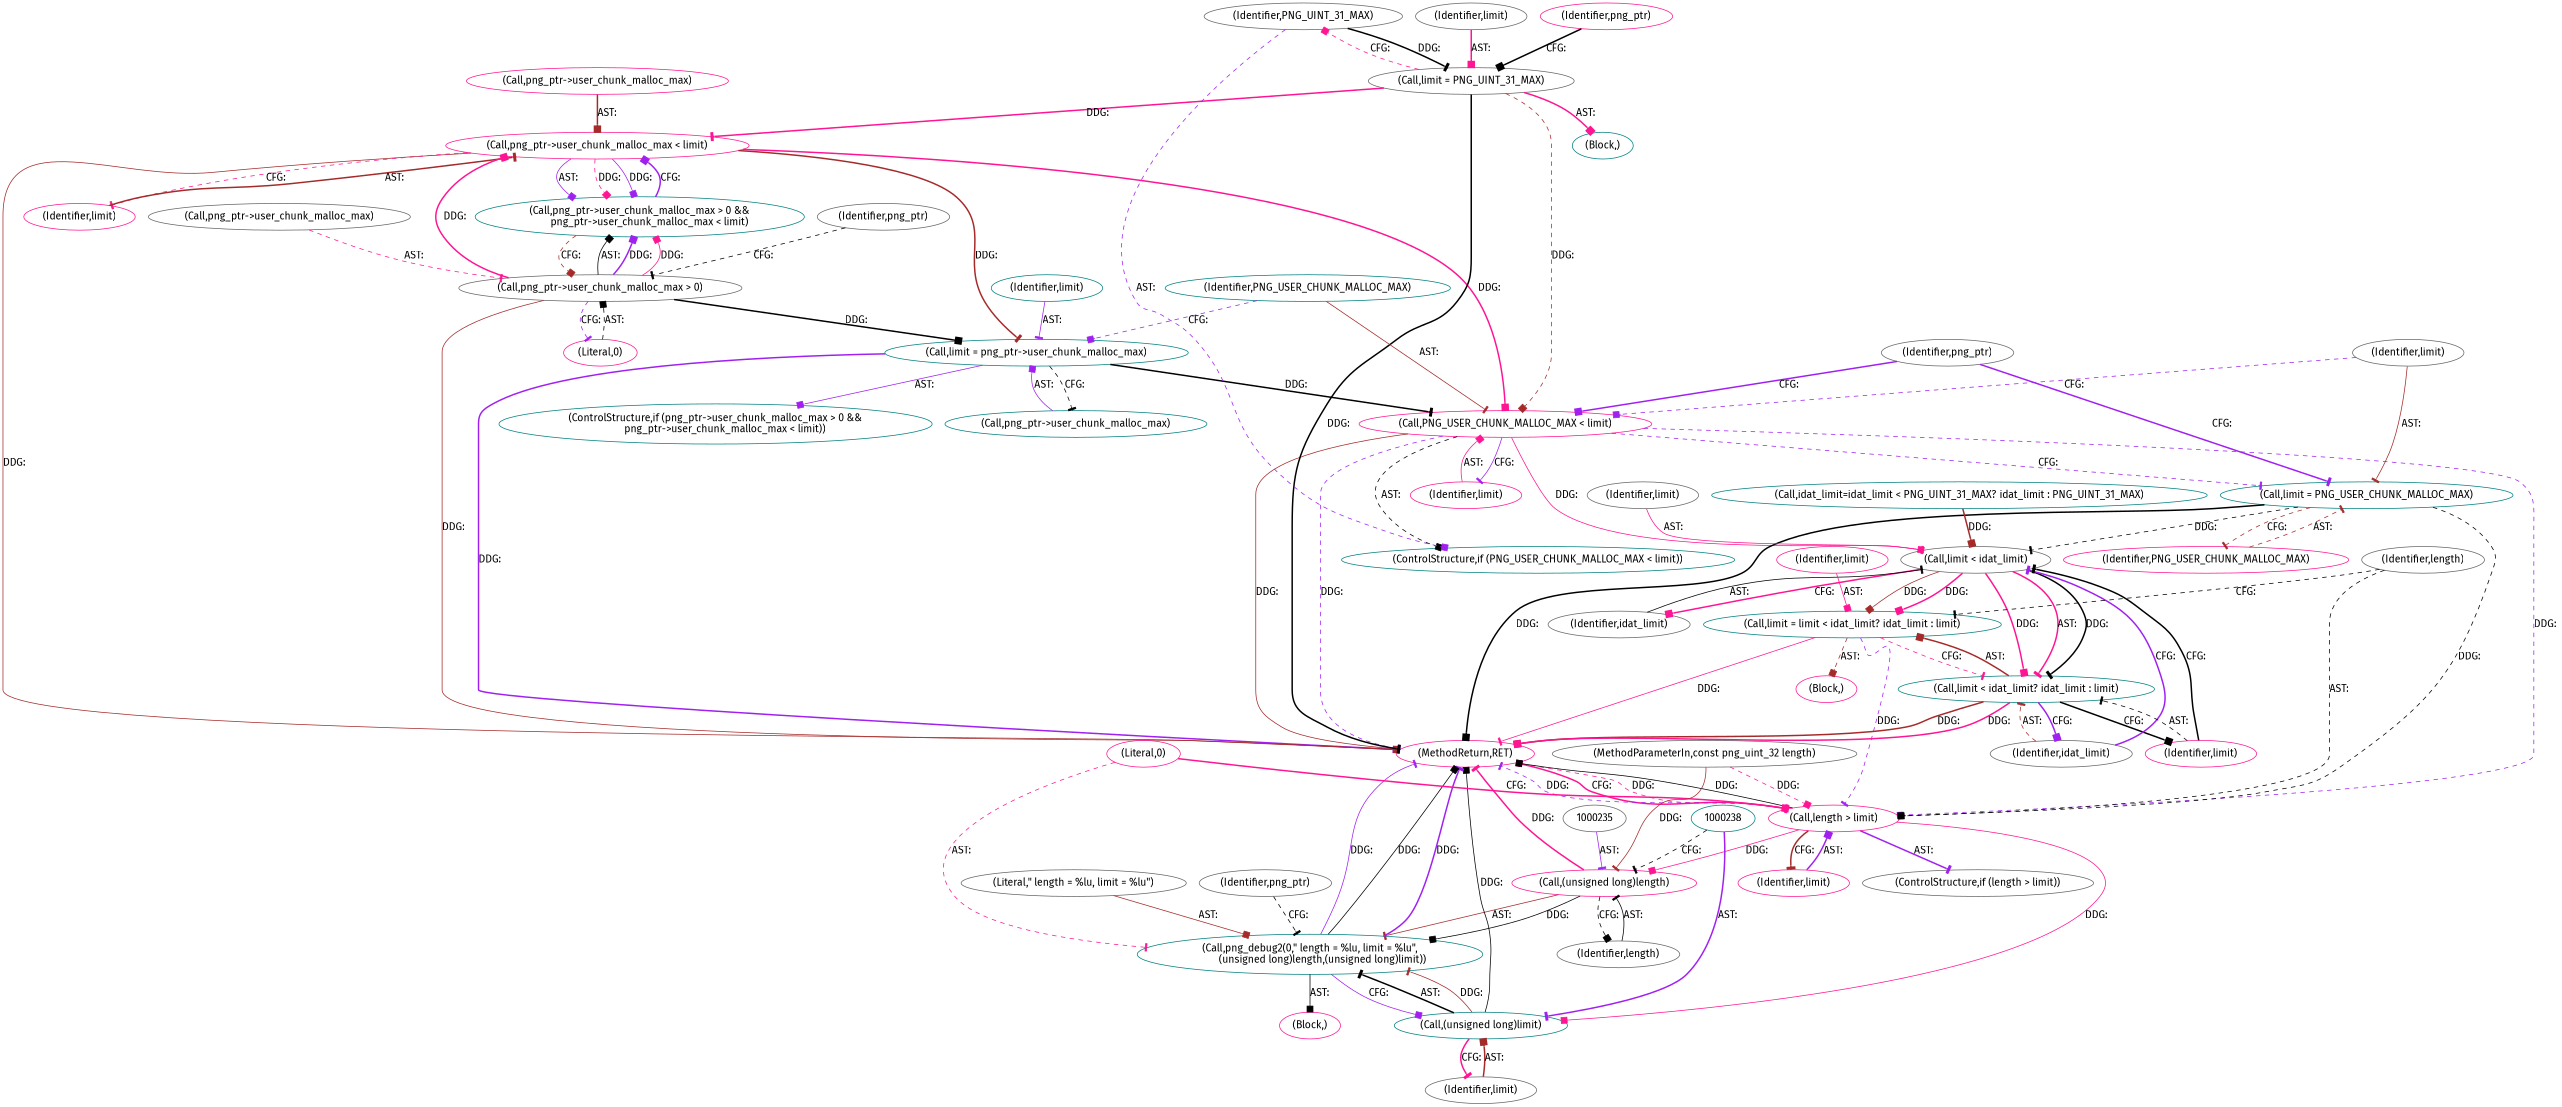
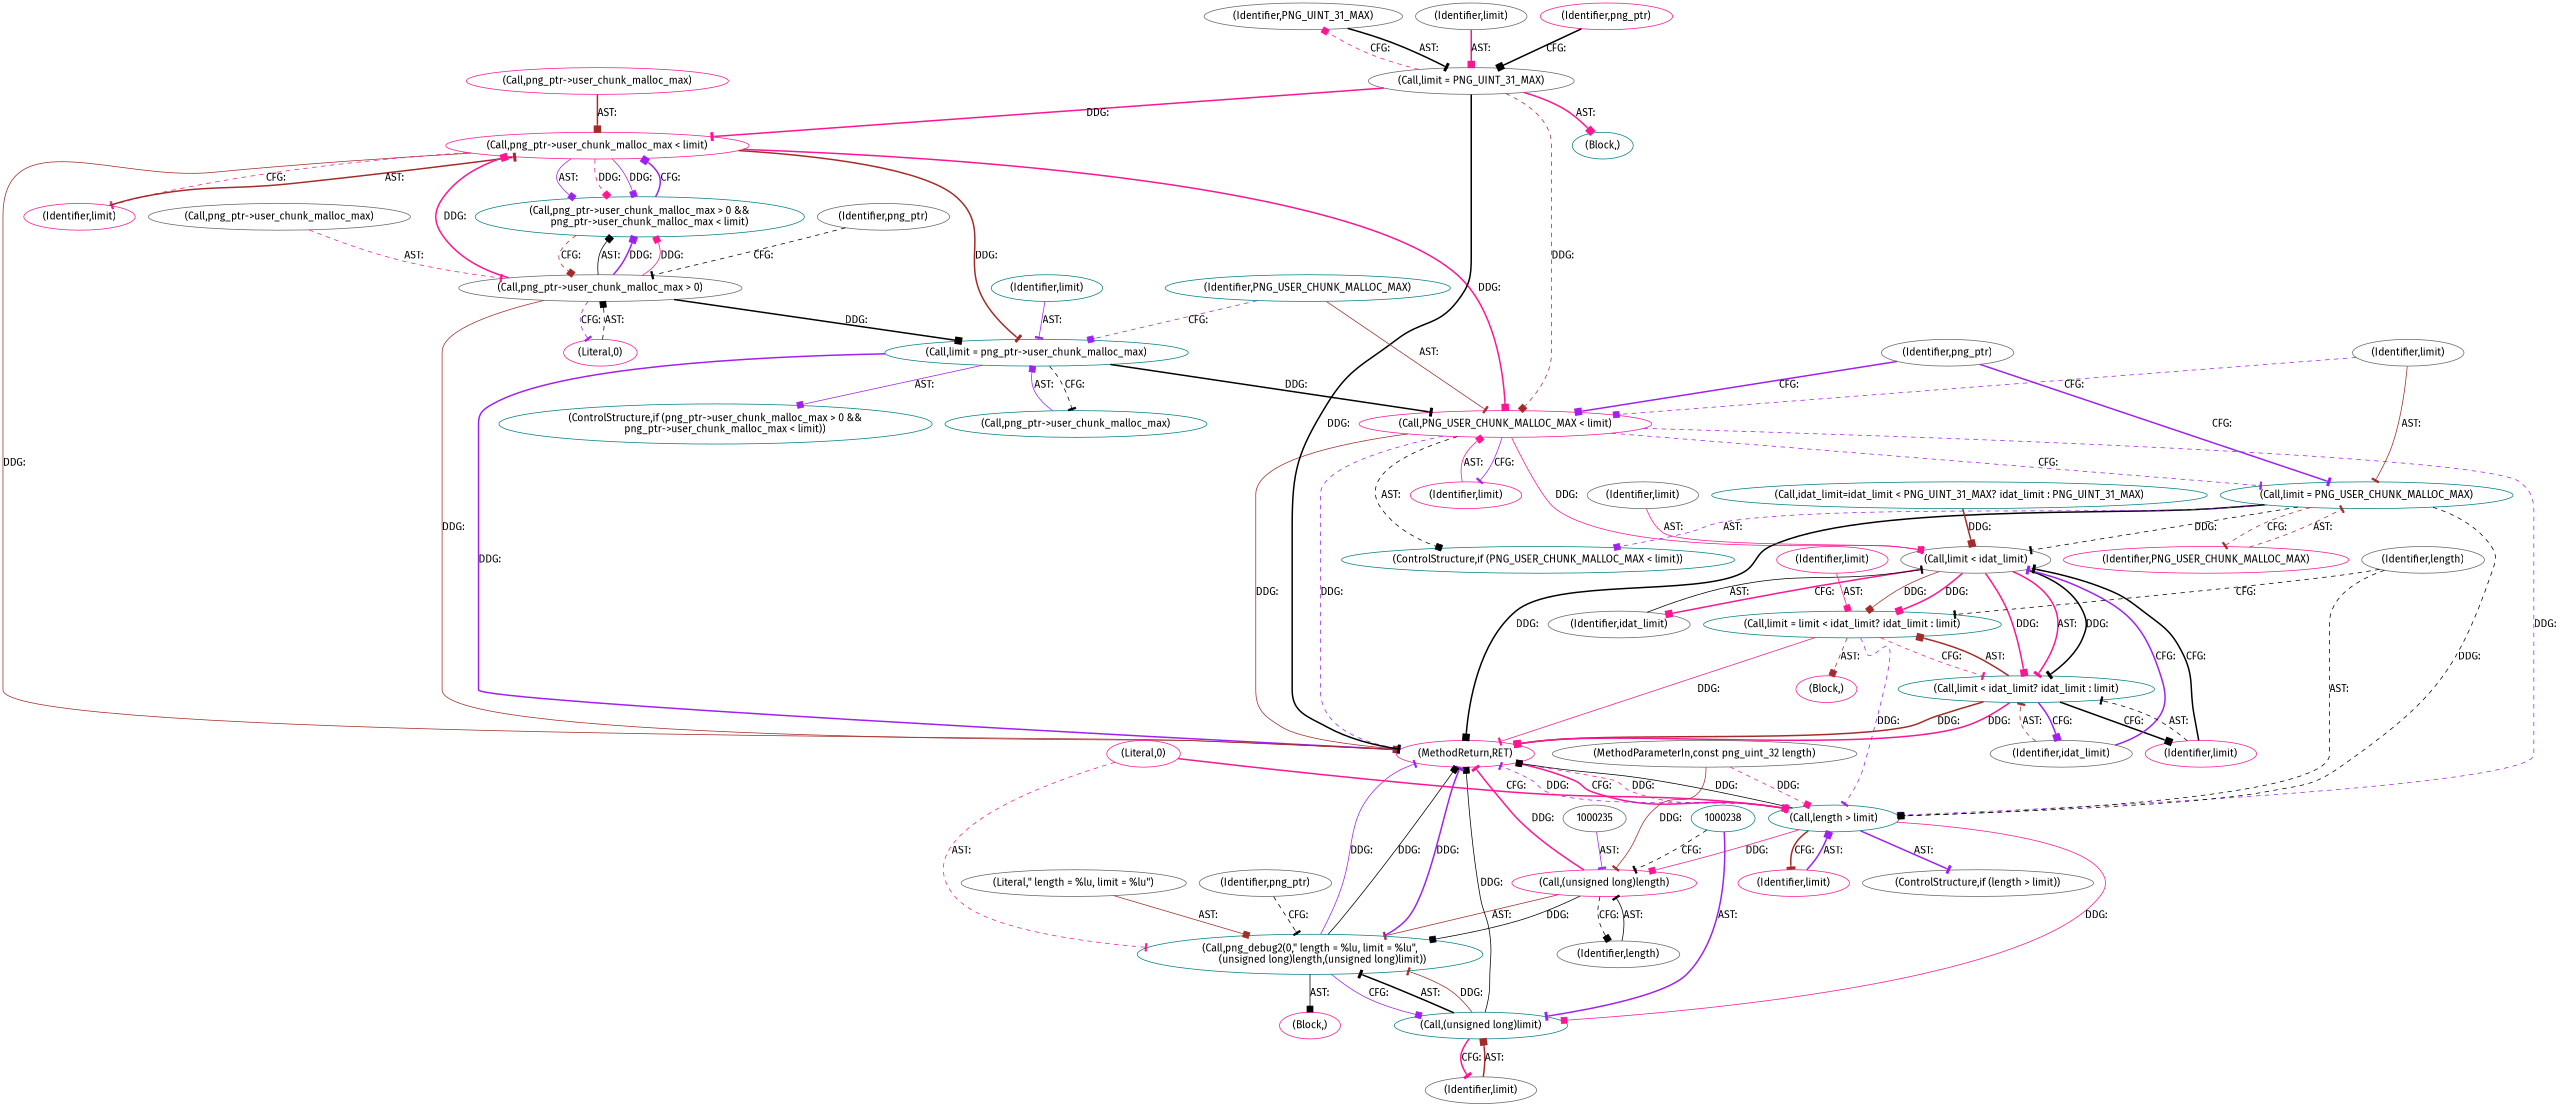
(1430, 49) -> (1430, 49)
(1151, 311) -> (1942, 511)
(1834, 818) -> (1834, 818)
